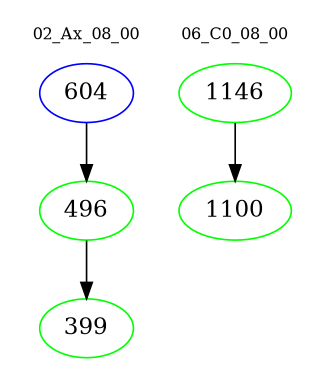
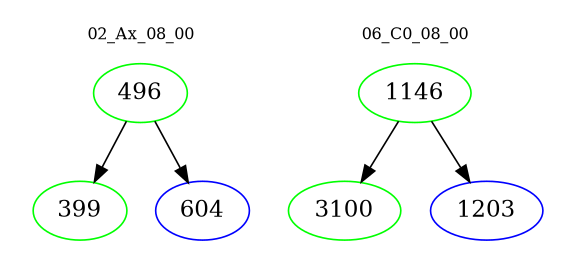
(87, 144) -> (168, 145)
(235, 211) -> (345, 211)
none -> (487, 211)
